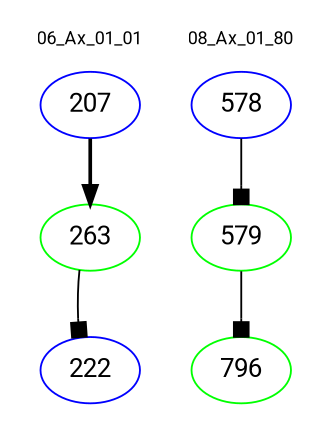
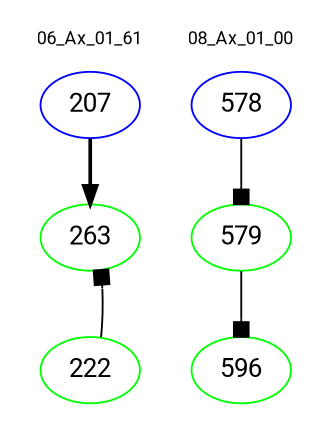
(90, 40) -> (90, 40)
(241, 40) -> (241, 40)
(78, 294) -> (103, 313)
(90, 370) -> (90, 370)
(241, 370) -> (241, 370)
